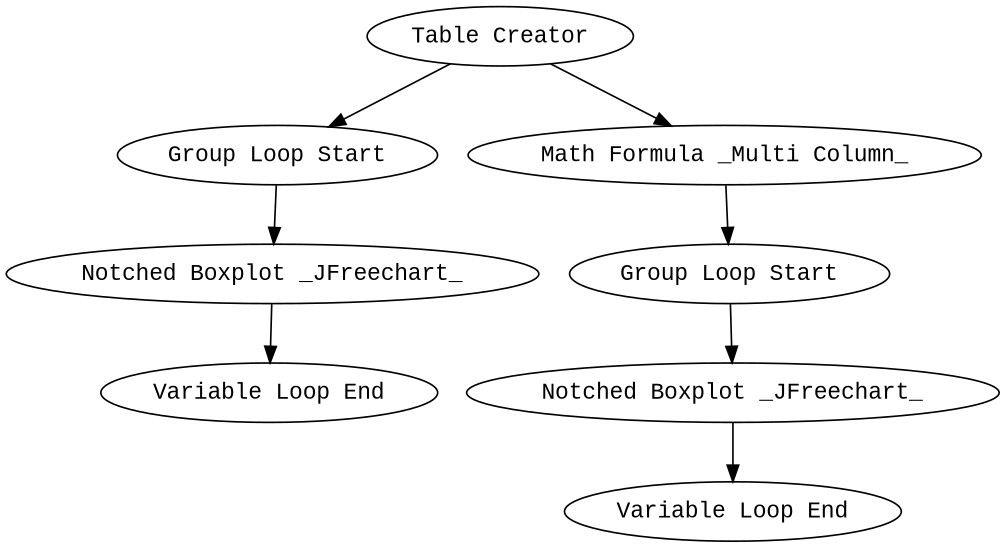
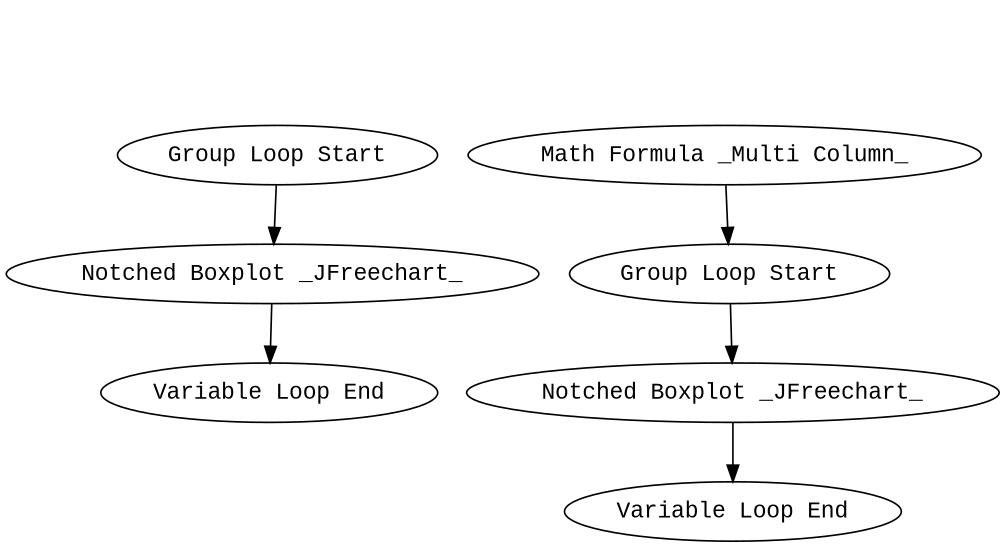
(500, 36) -> none
